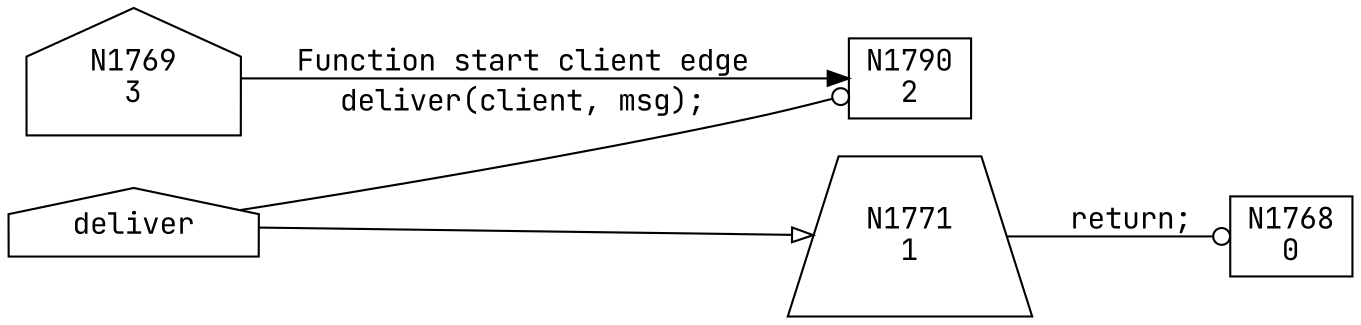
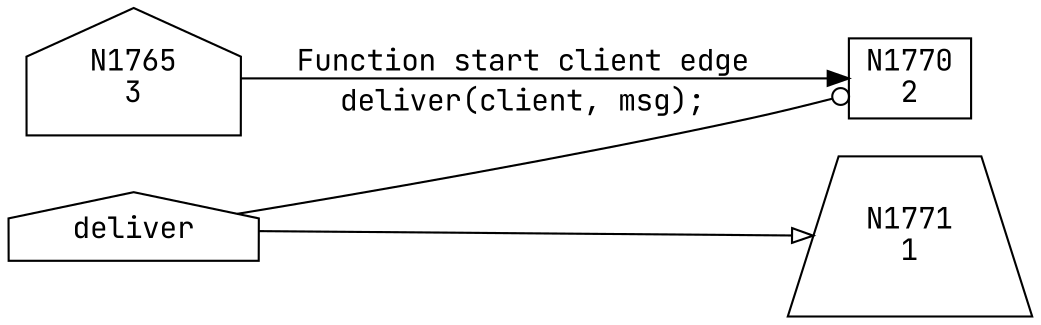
(134, 78) -> (134, 78)
(910, 78) -> (910, 78)
(1291, 236) -> none
